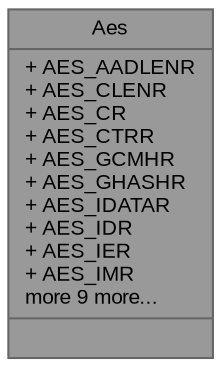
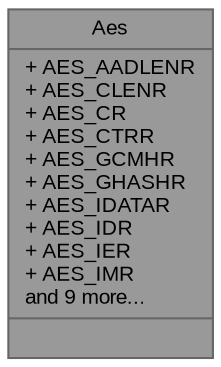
(92, 297) -> (86, 297)
